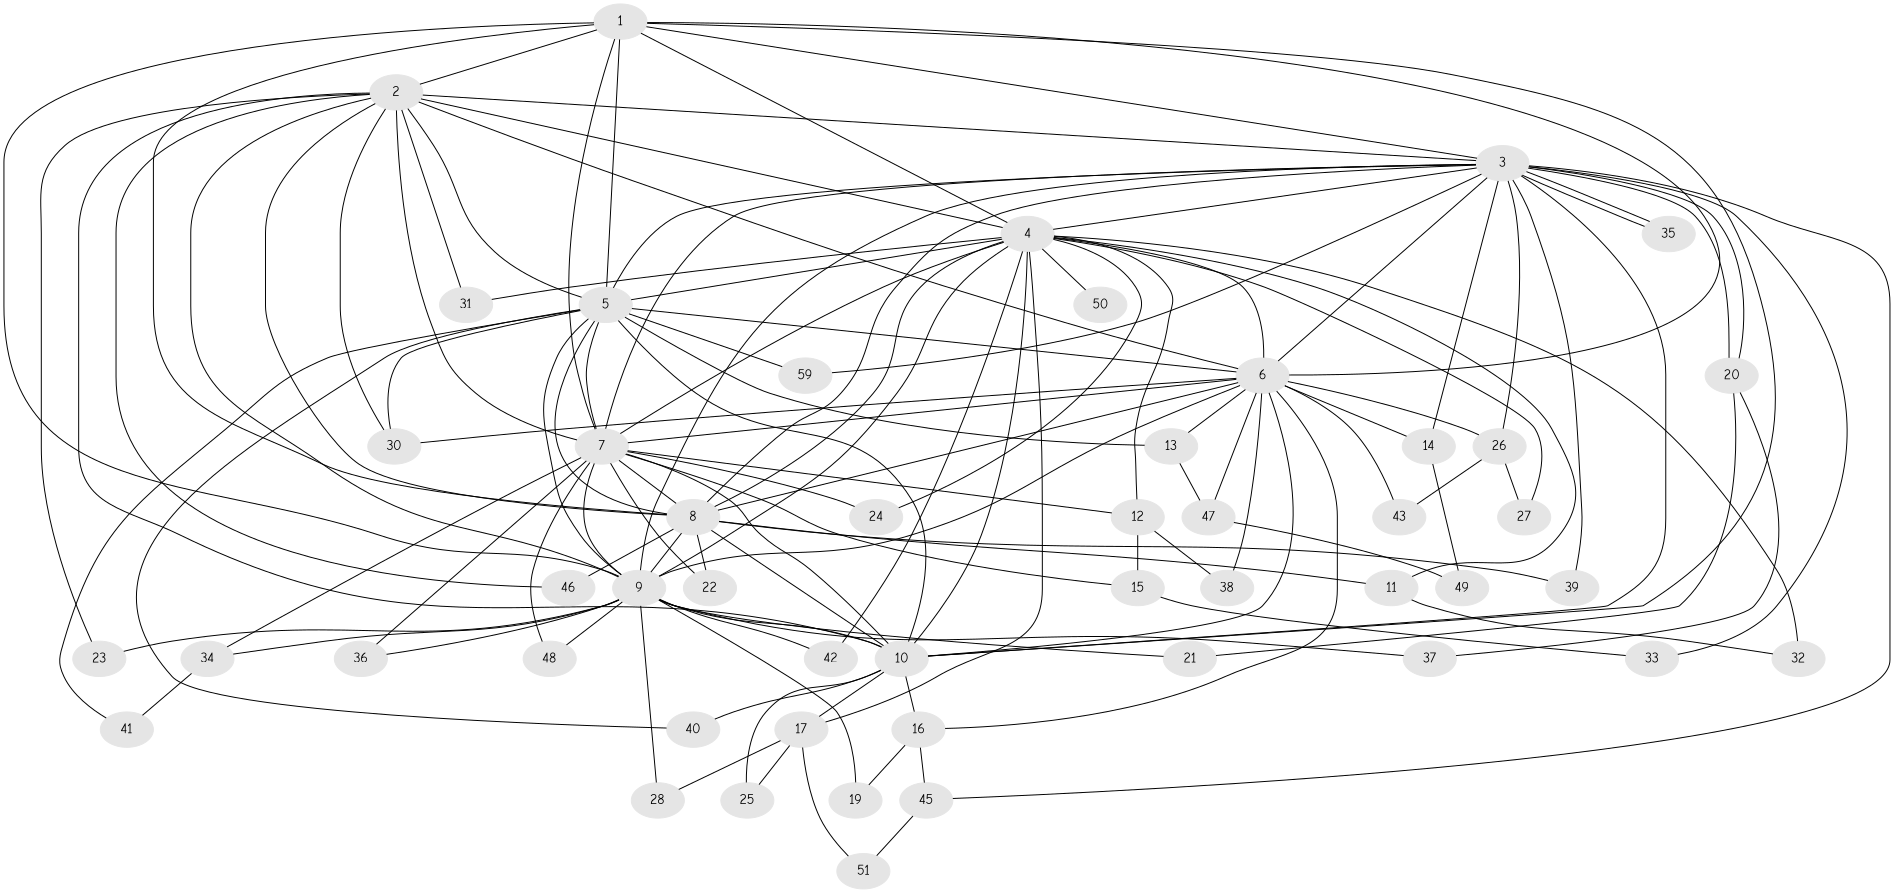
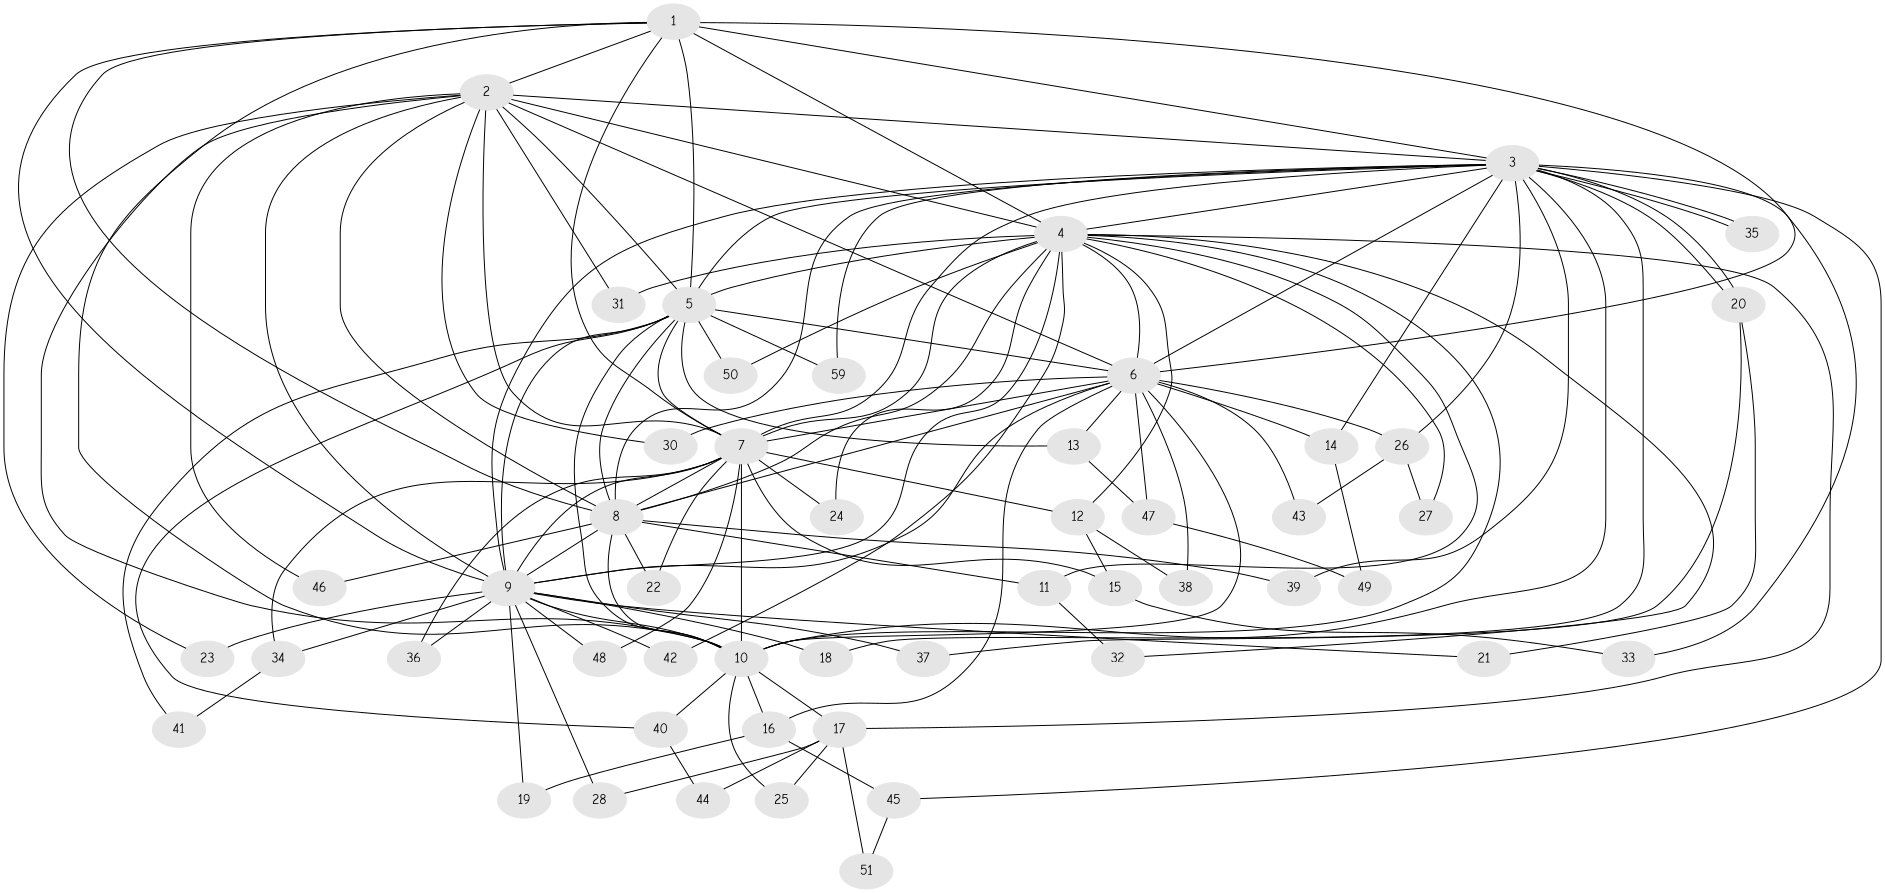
(405, 356) -> (710, 340)
none -> (826, 659)
none -> (703, 800)
